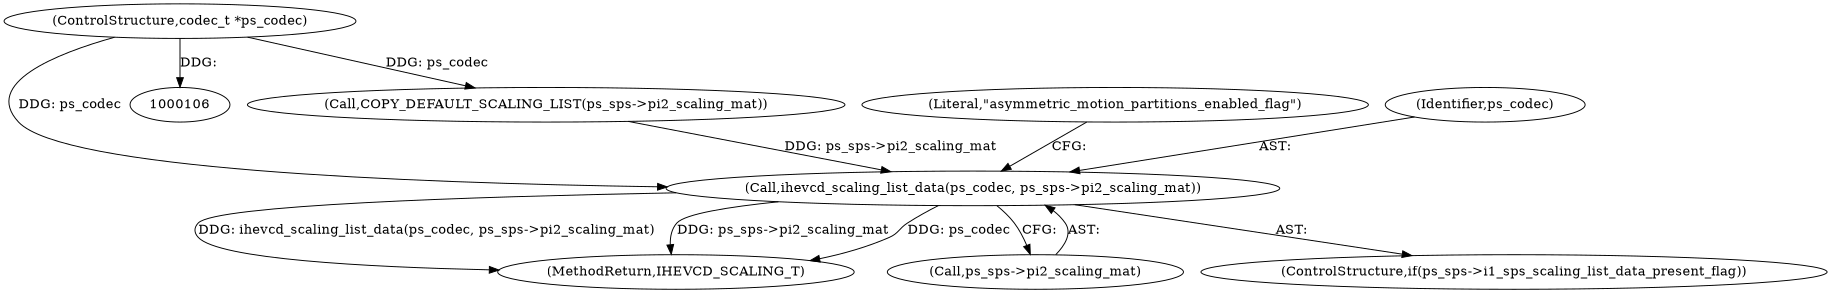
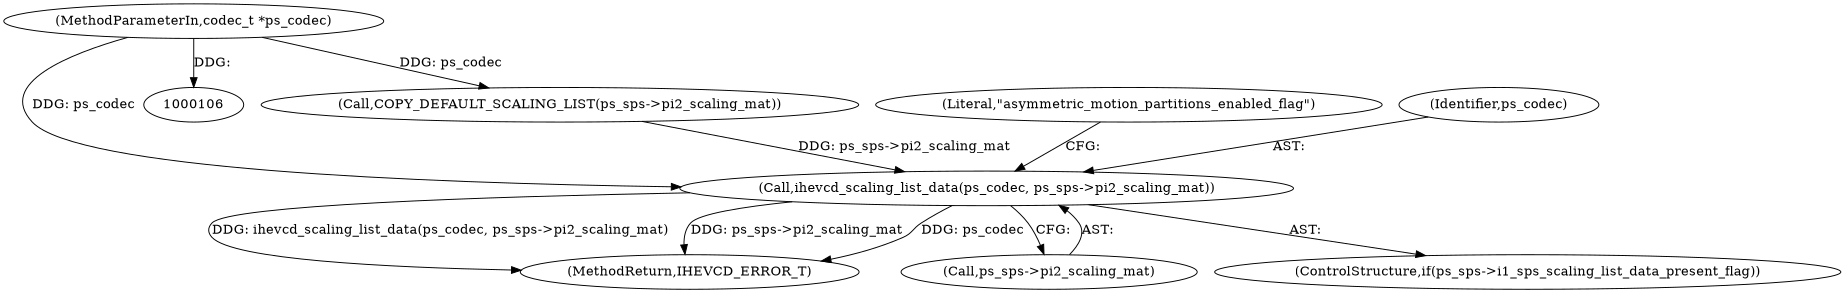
(180, 21) -> (194, 21)
(676, 272) -> (690, 272)
